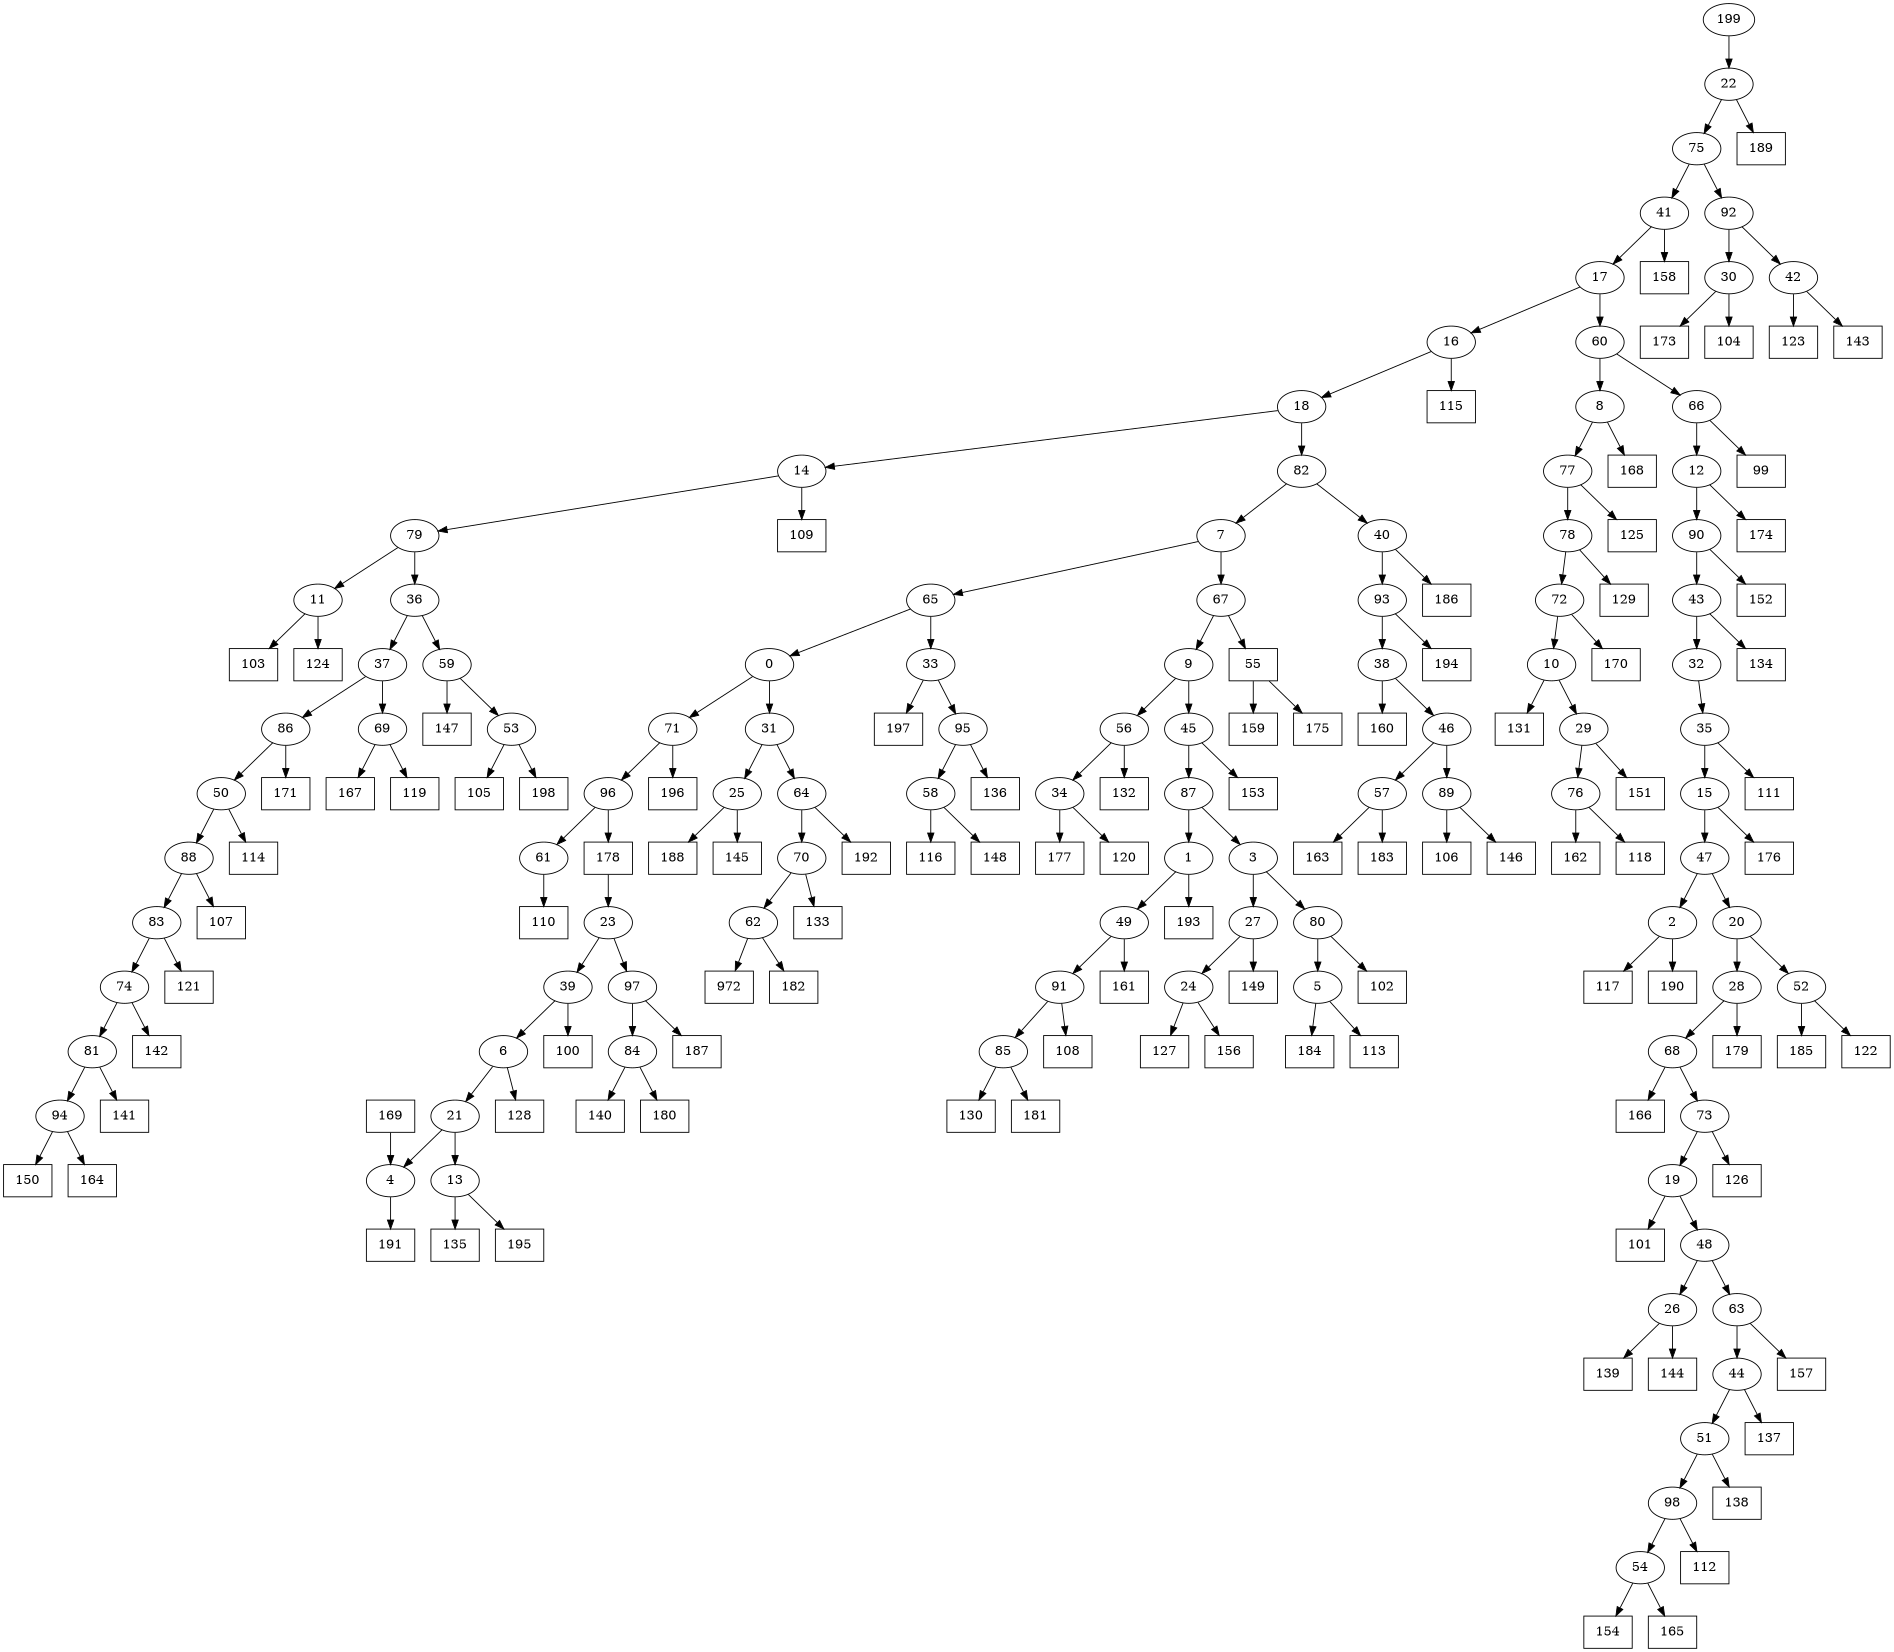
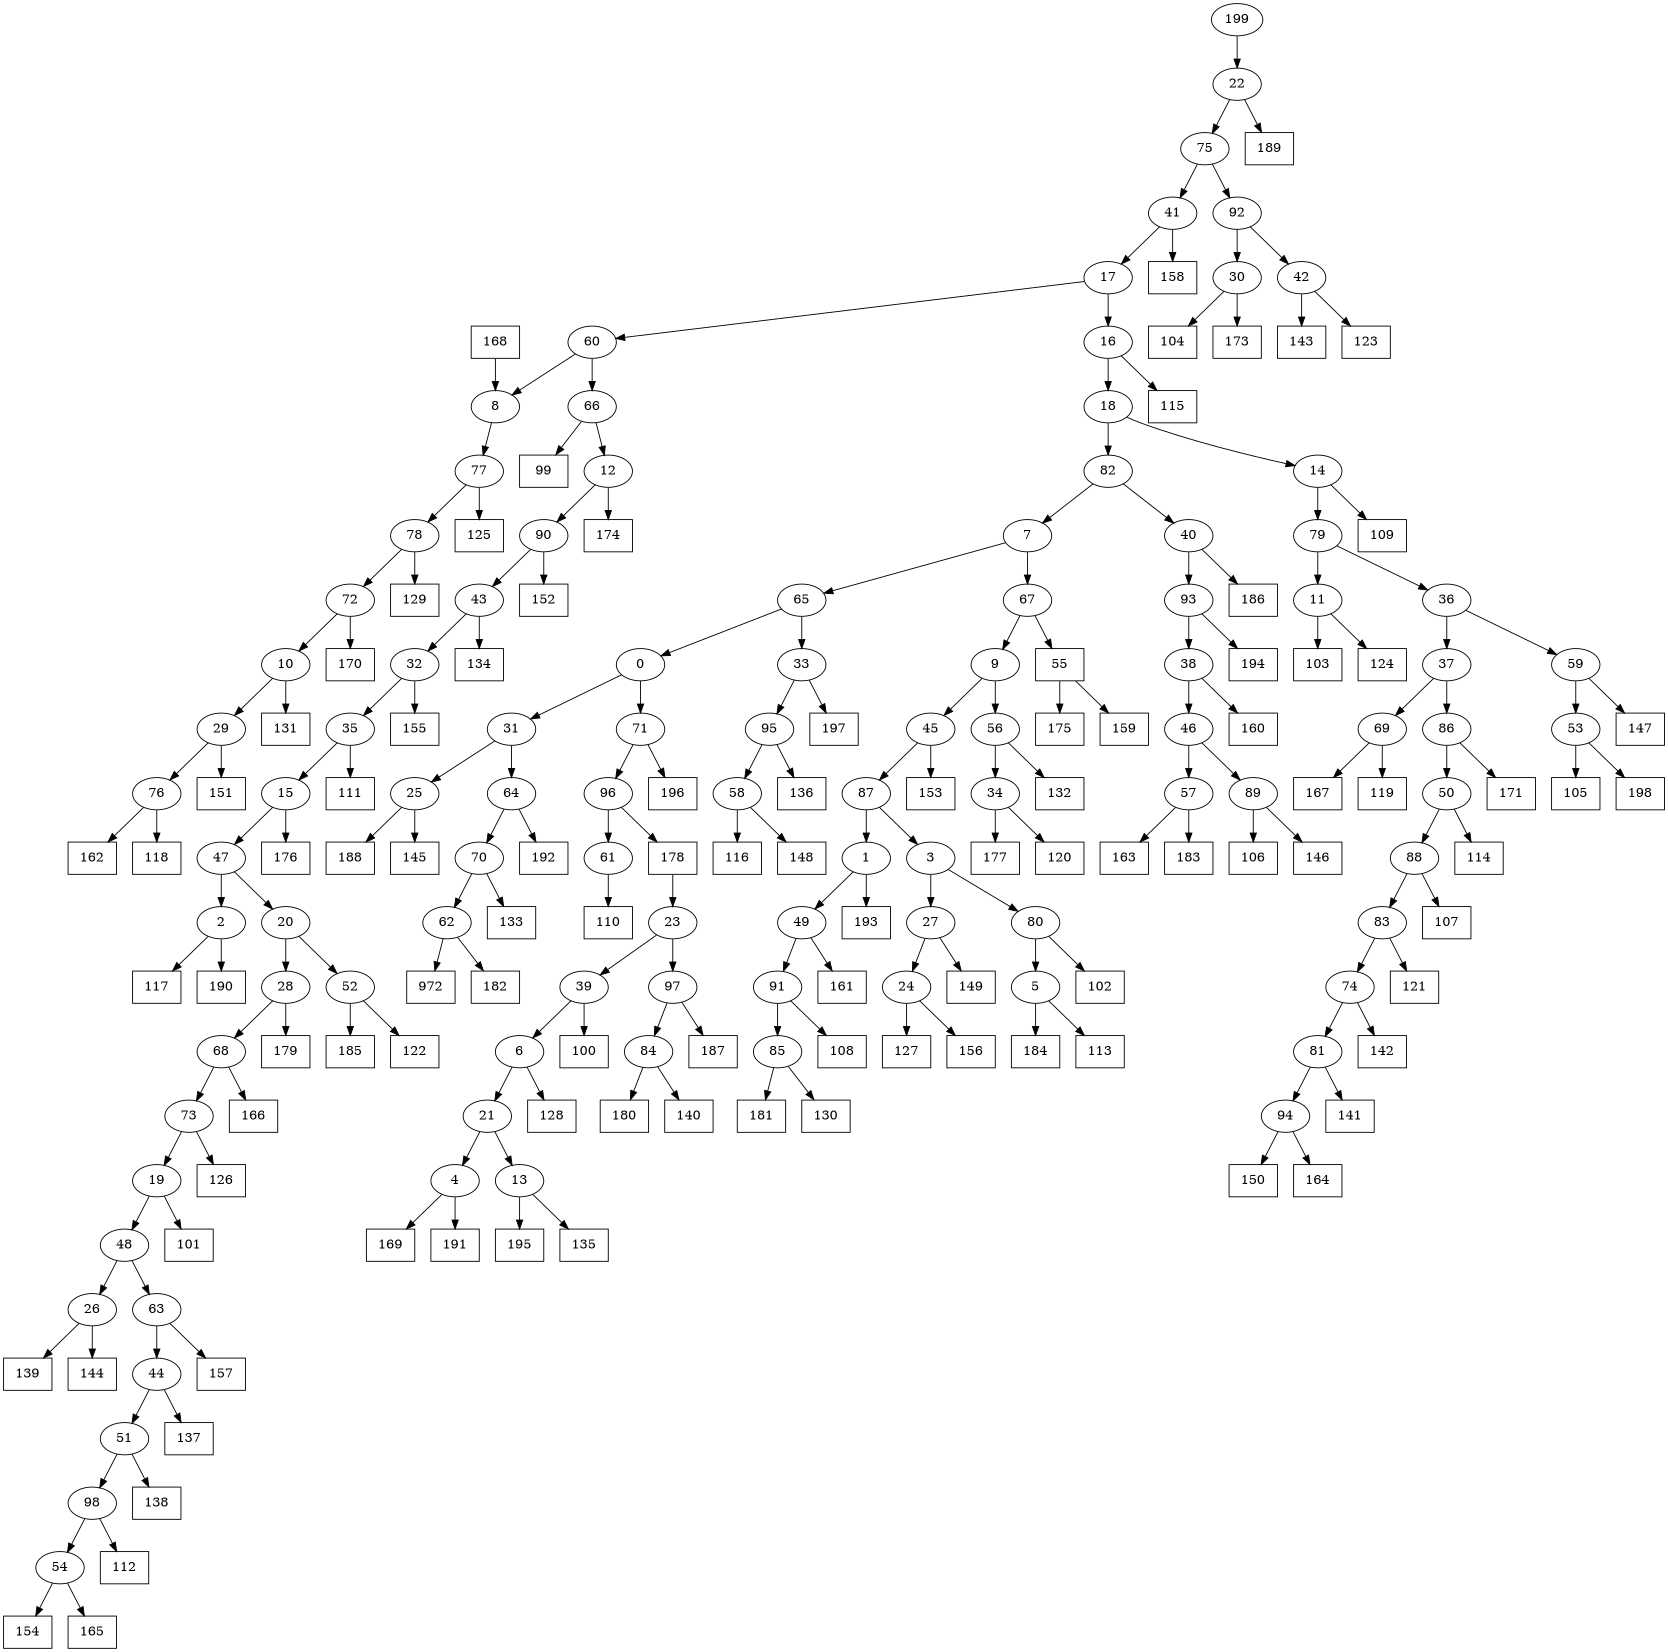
(1614, 434) -> (495, 370)
none -> (415, 729)
(391, 1144) -> (427, 1208)
